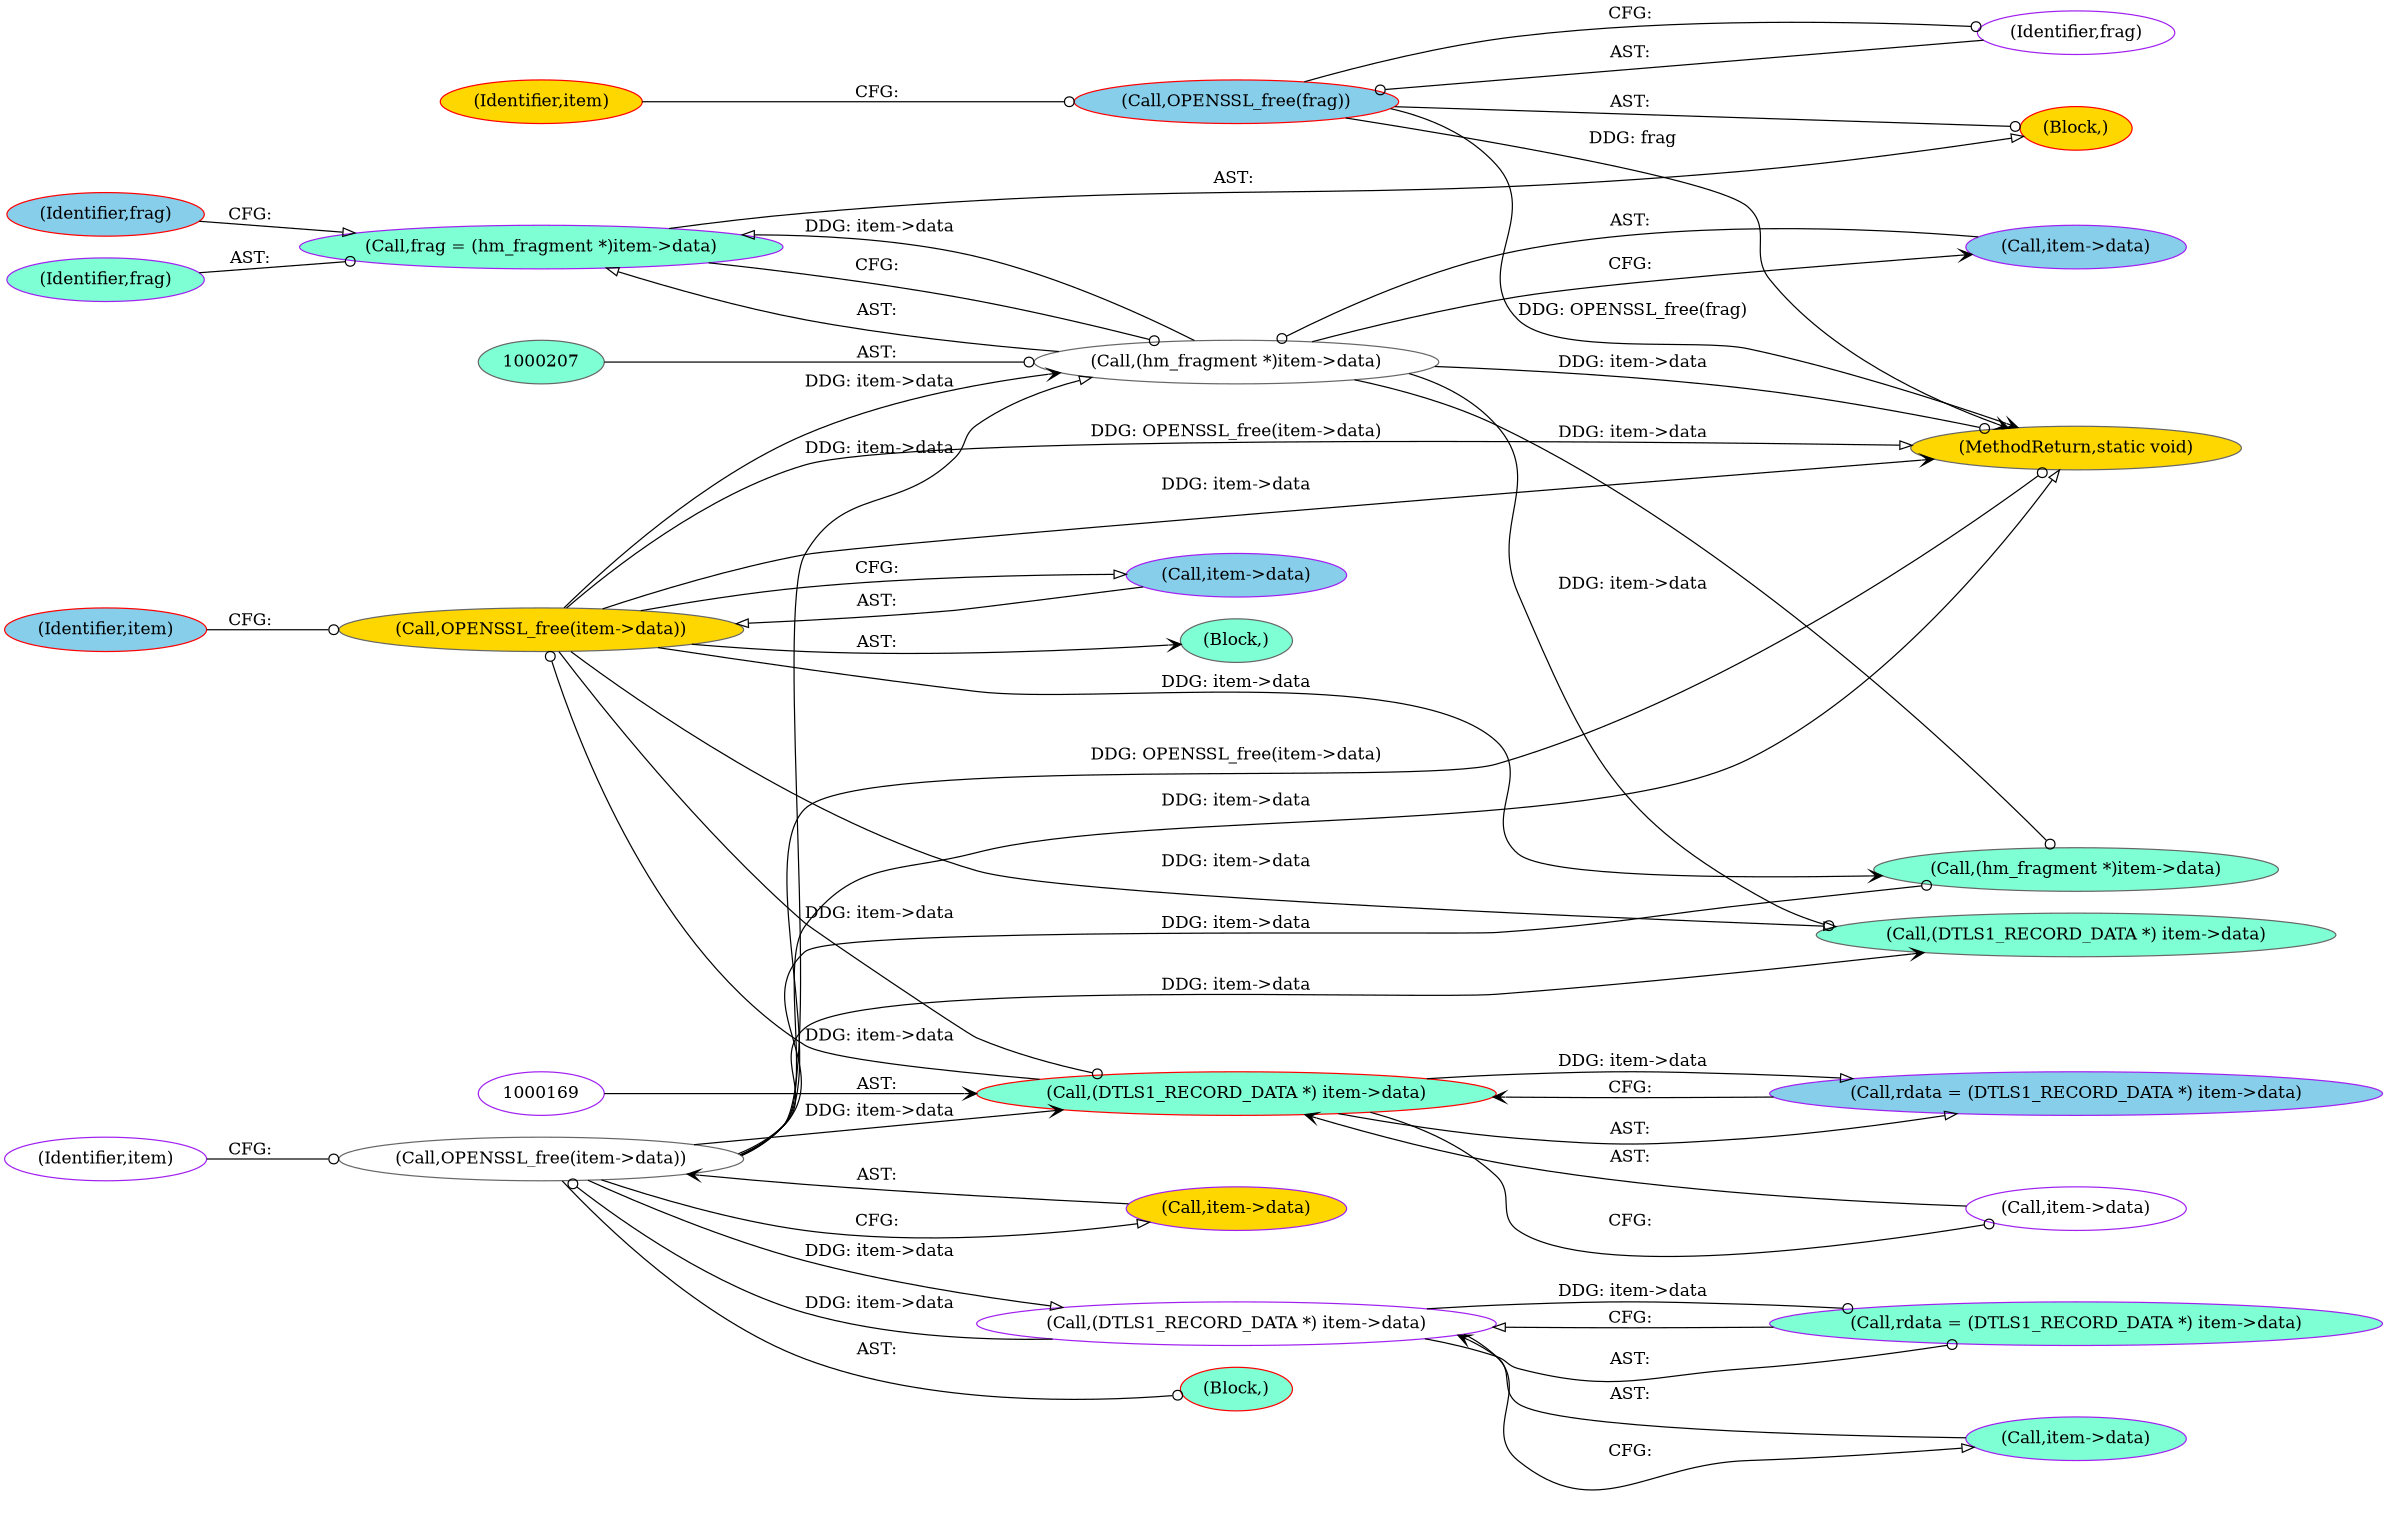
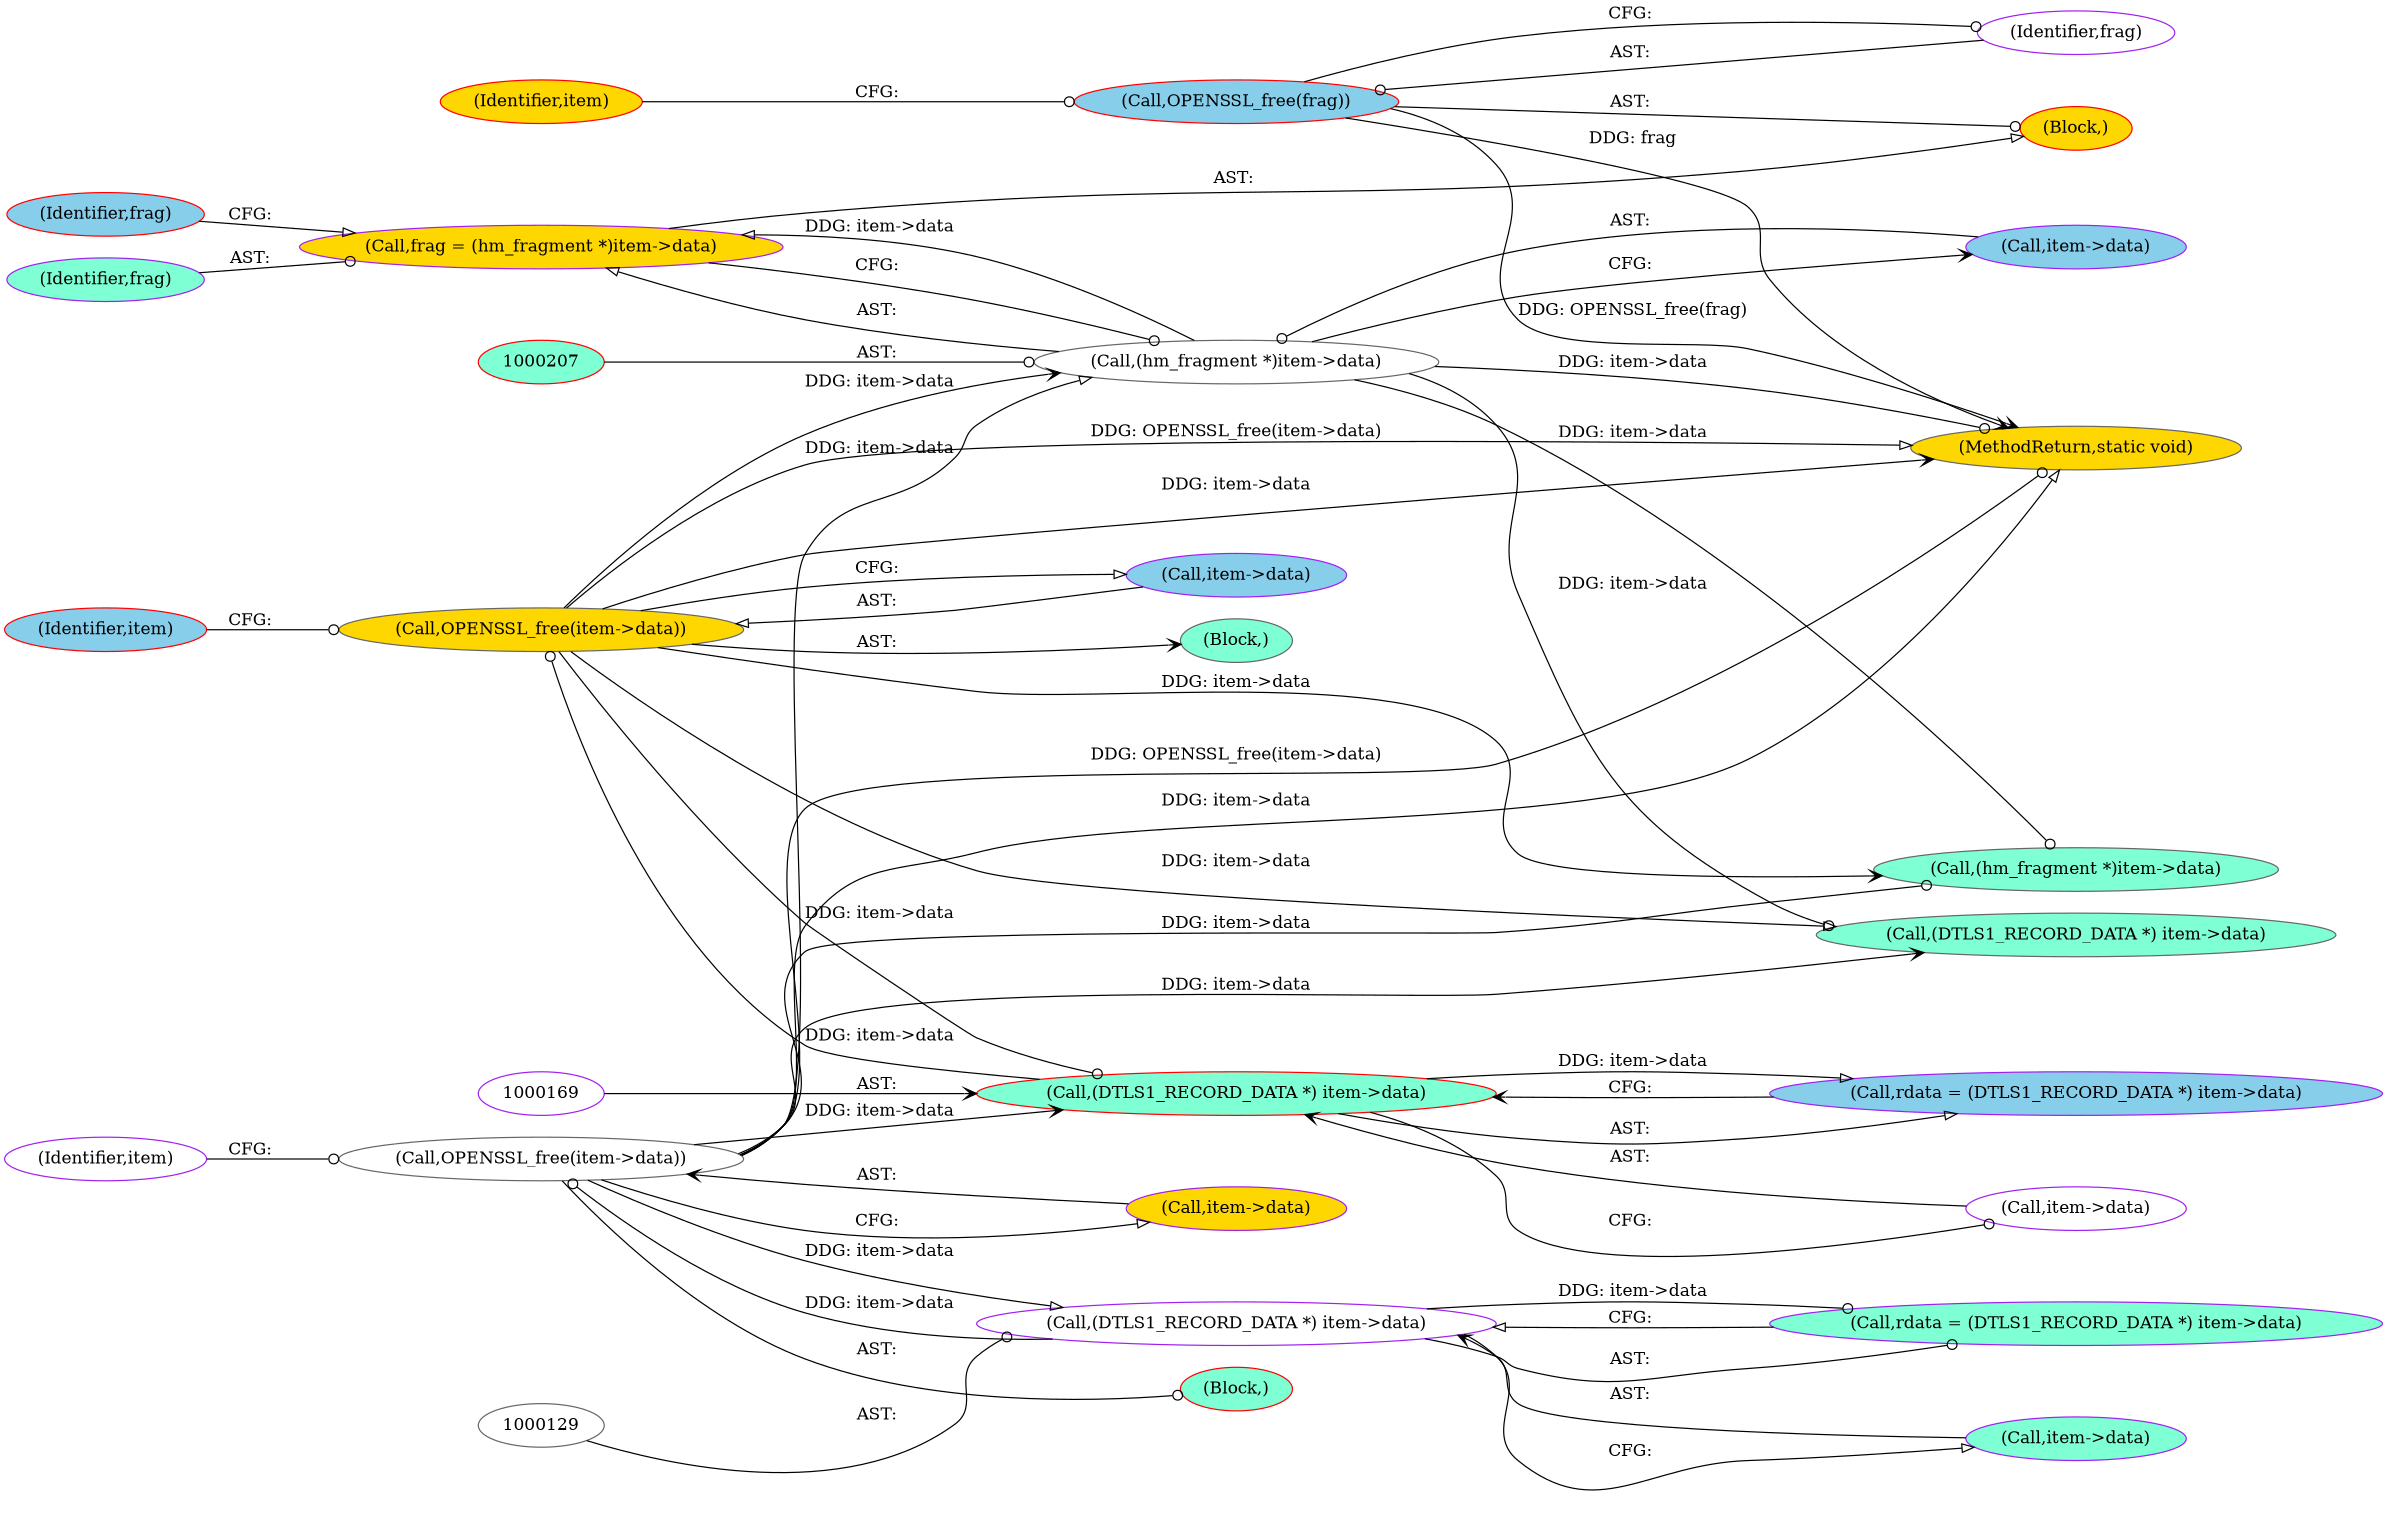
(541, 247) -> (541, 247)
(541, 362) -> (541, 362)
none -> (541, 1425)
